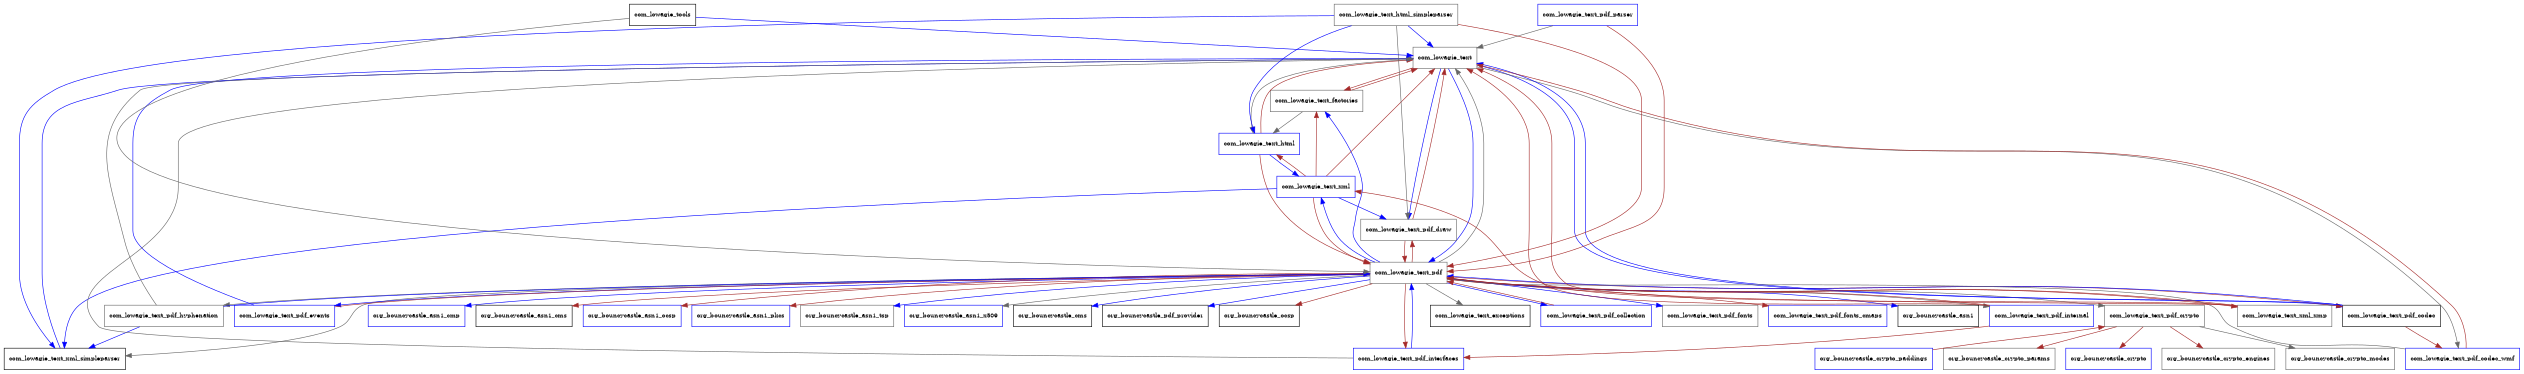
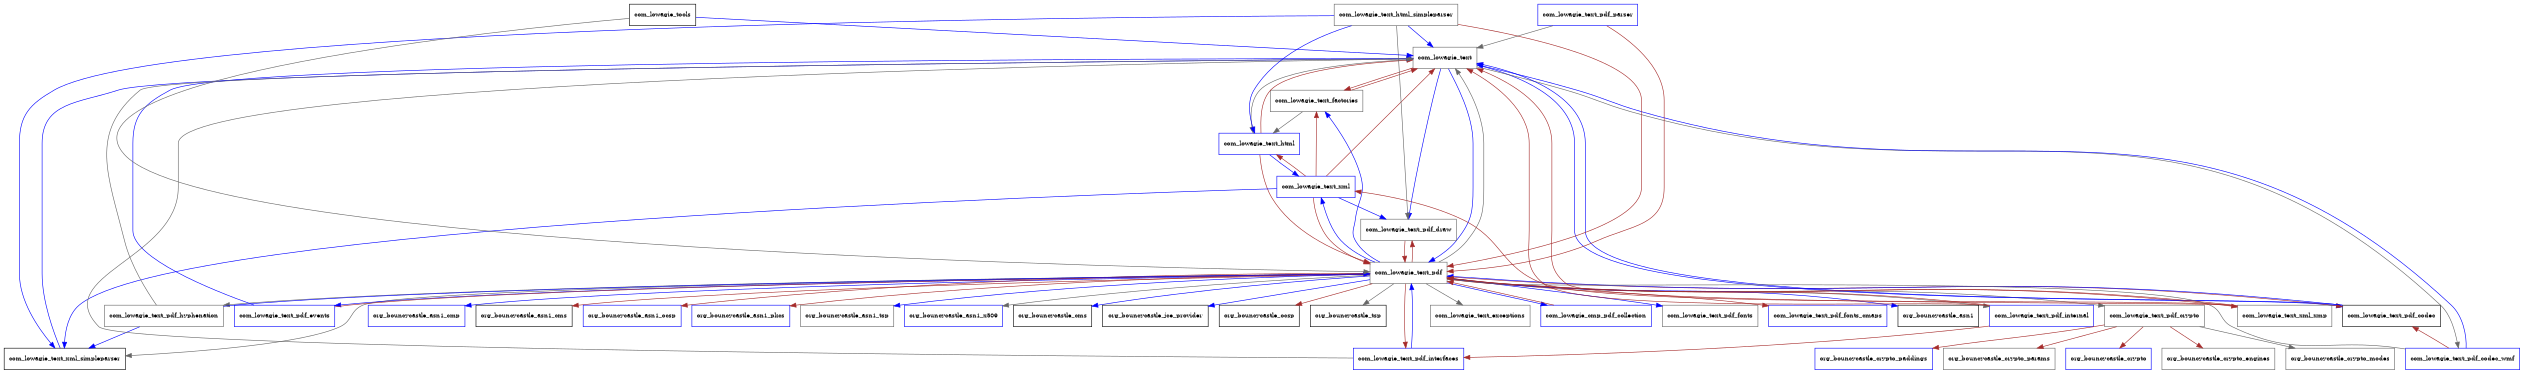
(1430, 147) -> none
(2268, 186) -> (2268, 186)
(1155, 316) -> (1155, 316)
none -> (1348, 316)
(1480, 316) -> (1480, 316)
(1596, 316) -> (1596, 316)
(2421, 336) -> (2433, 339)
(2016, 339) -> (2022, 337)
